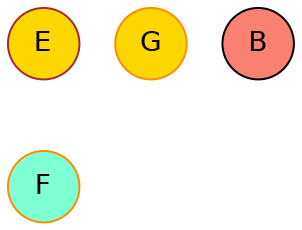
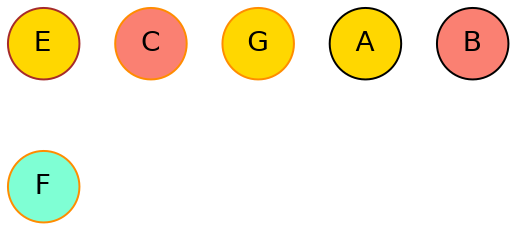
none -> (151, 44)
none -> (365, 44)
